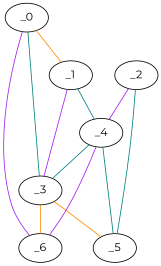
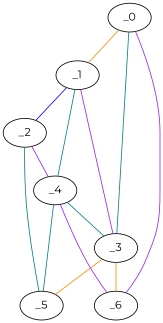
none -> (51, 104)
